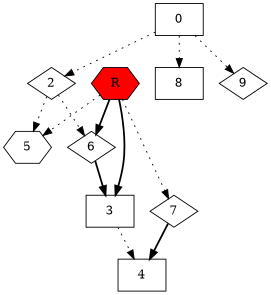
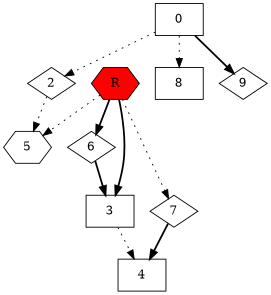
(211, 51) -> (211, 51)
(69, 111) -> none
